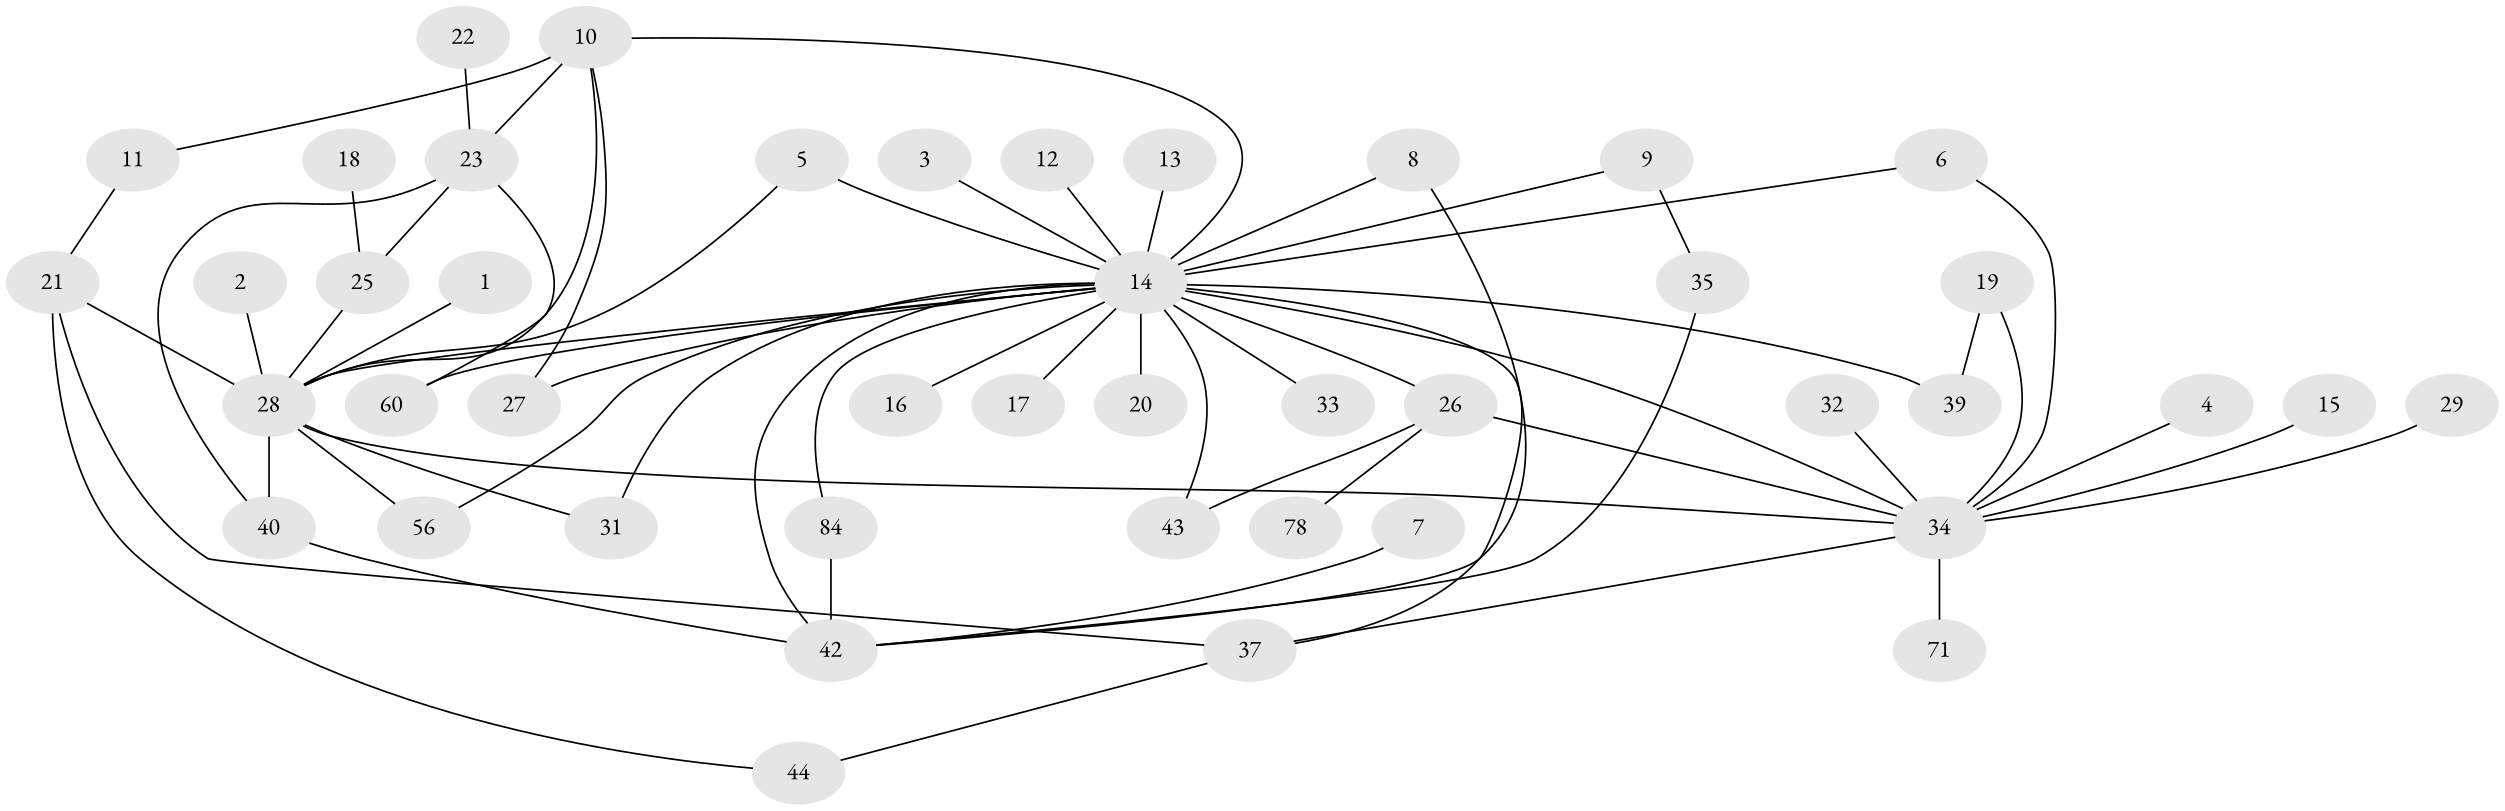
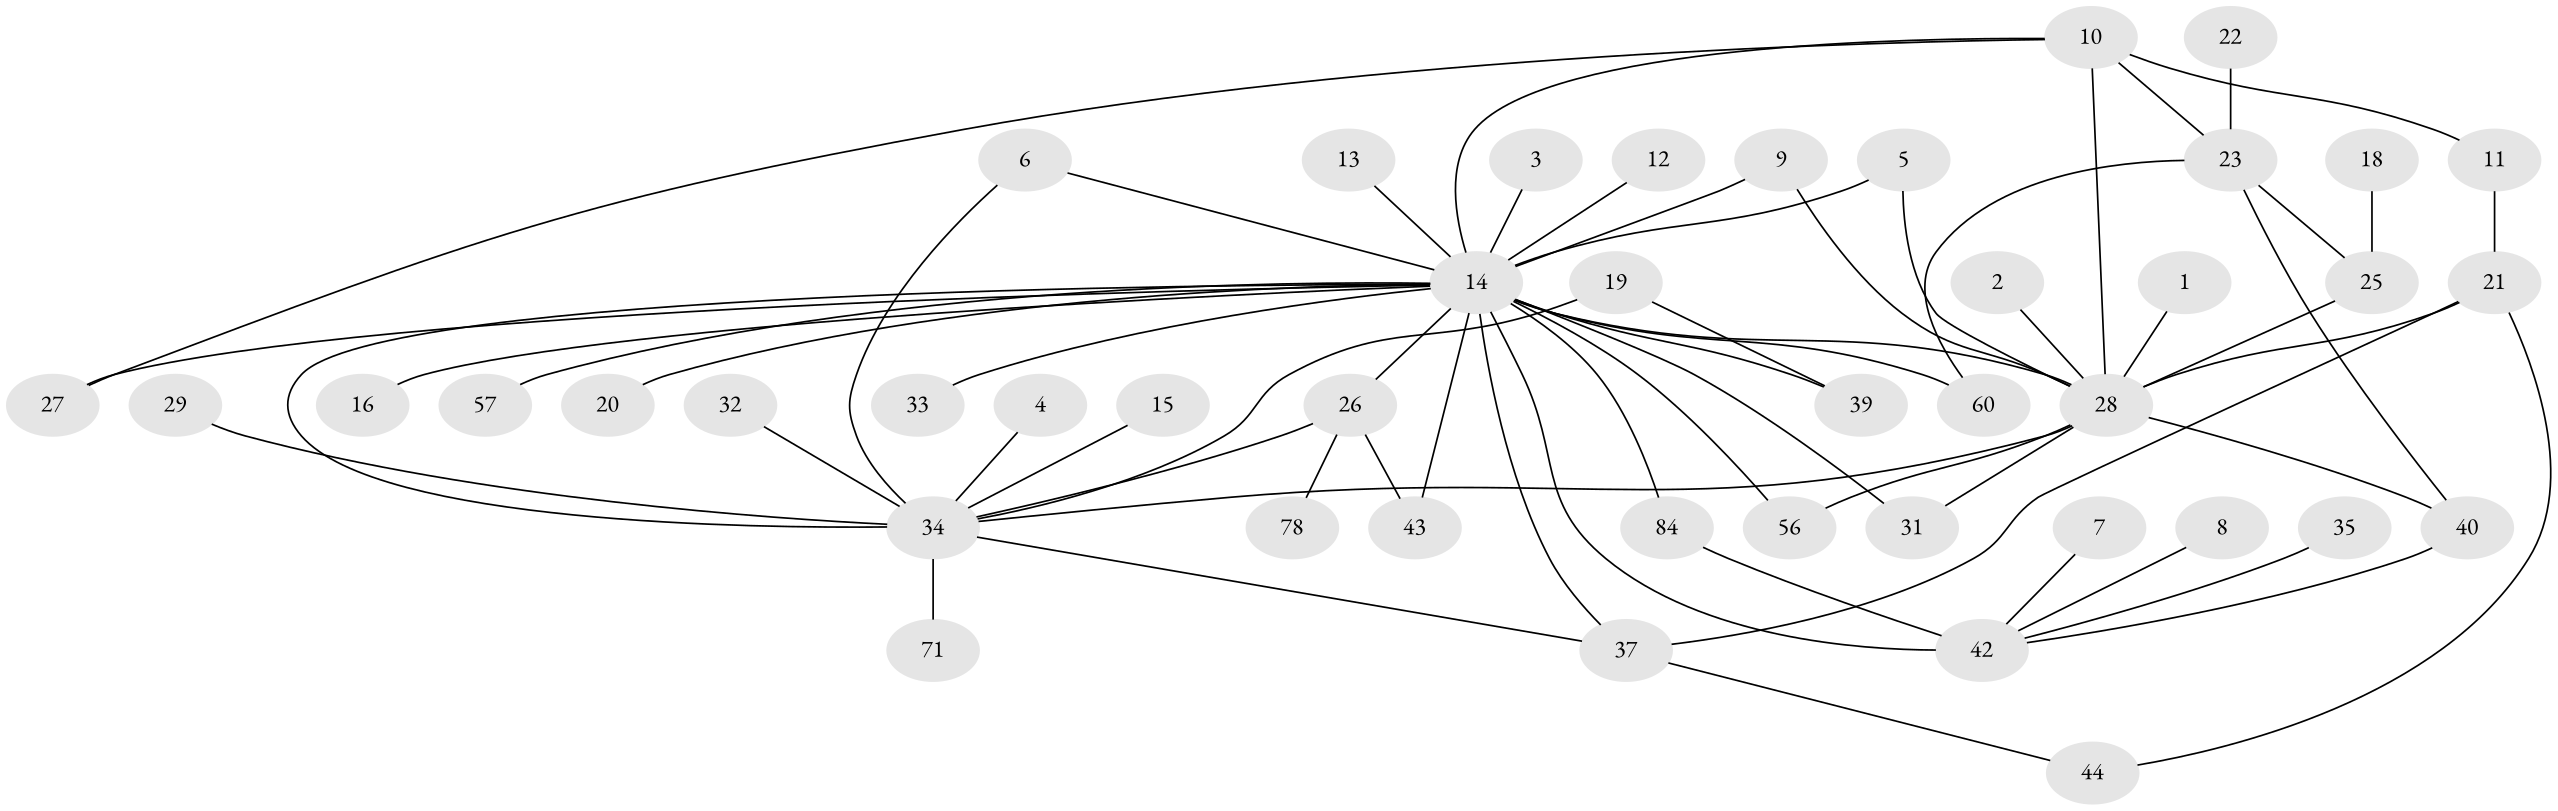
(1277, 221) -> none
(1675, 221) -> (1911, 319)
(1018, 405) -> (485, 405)
